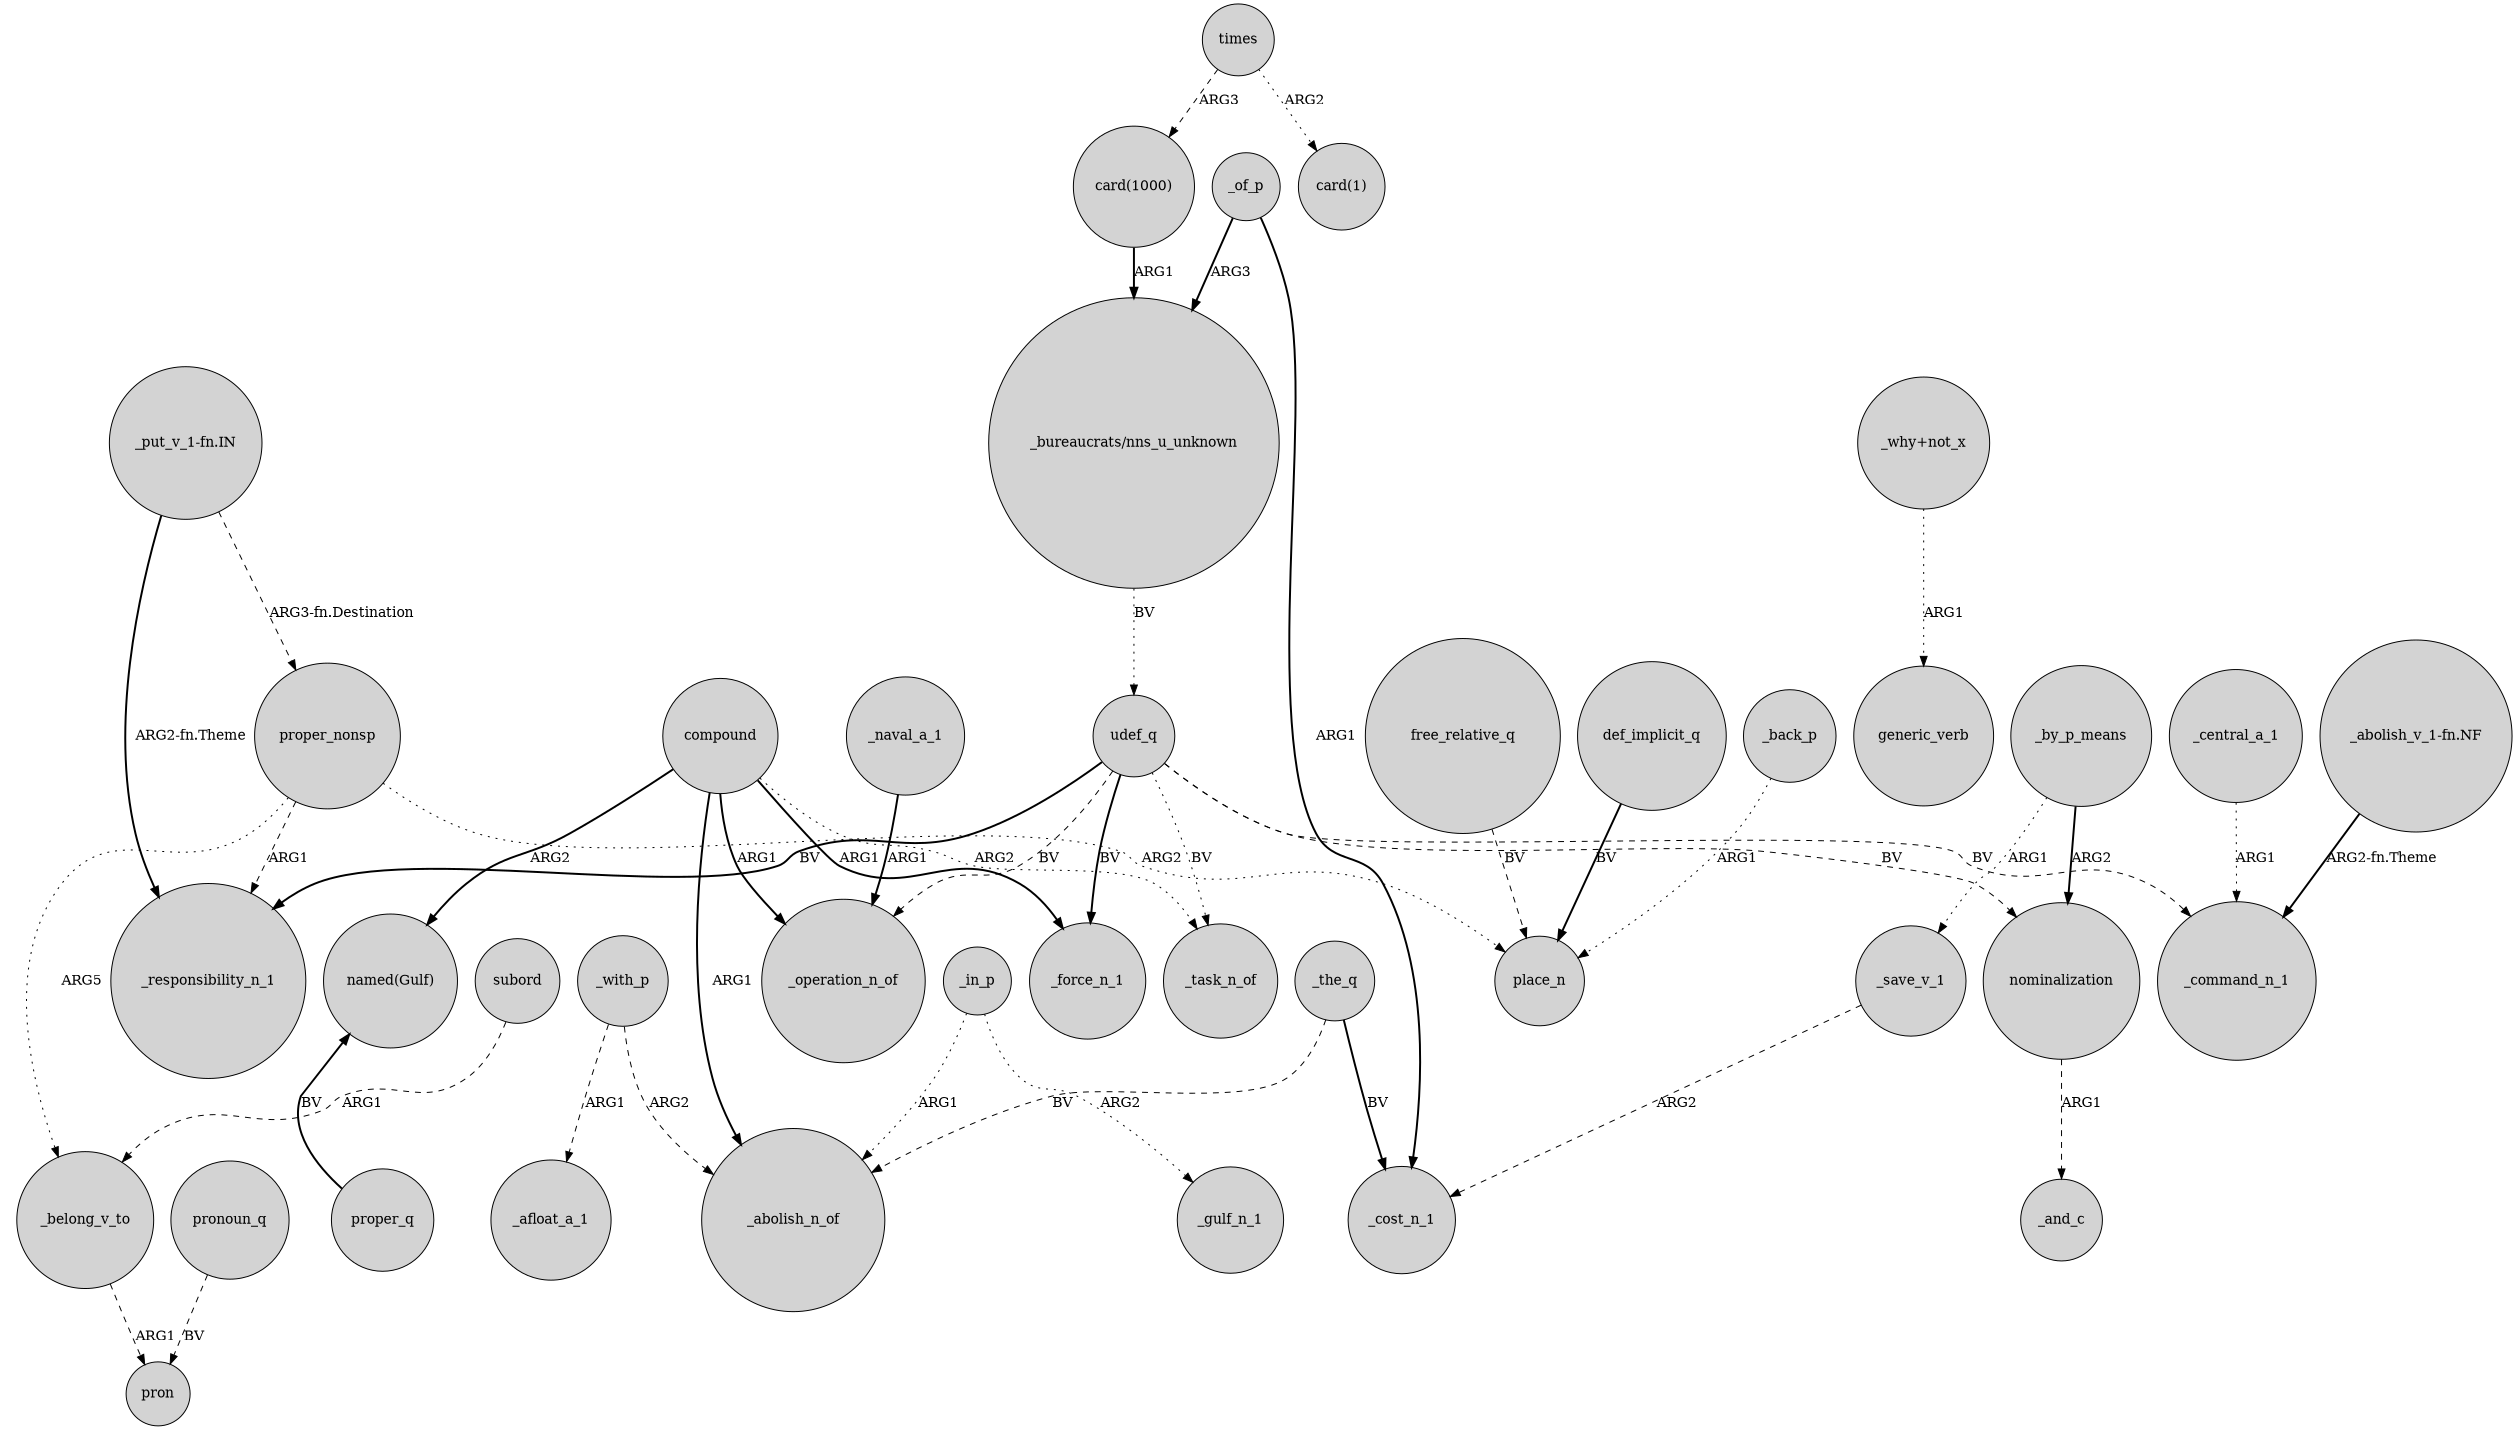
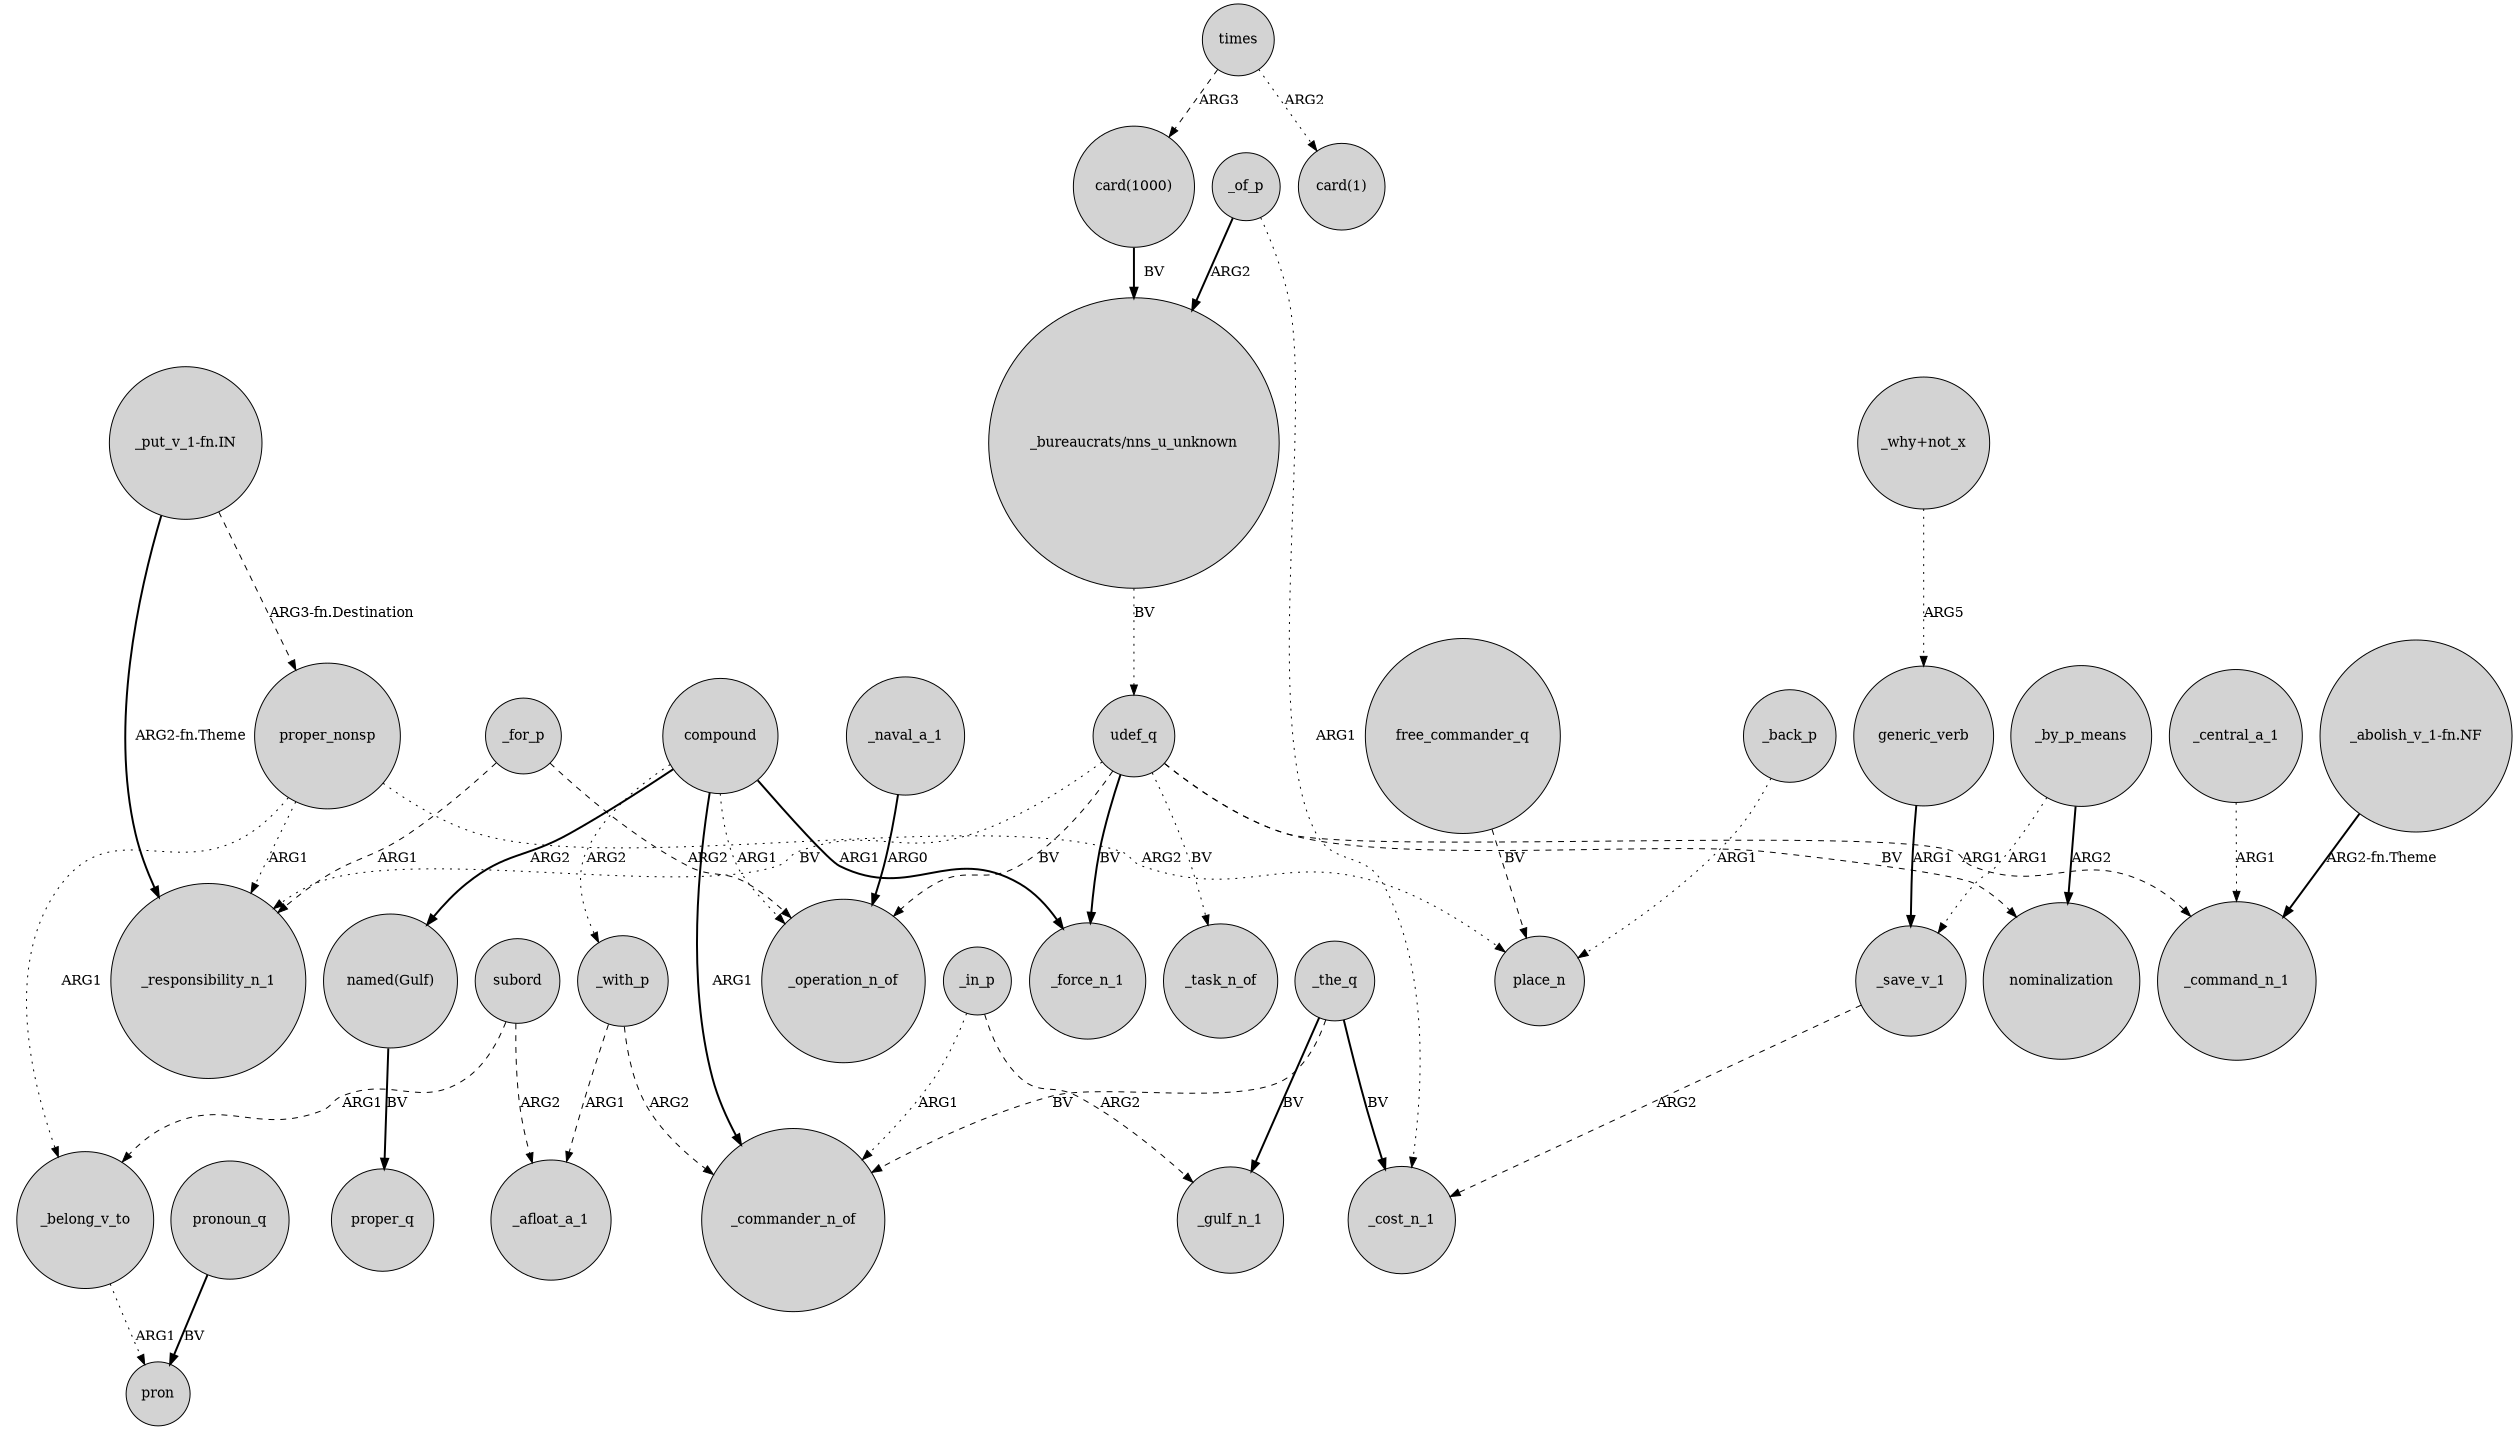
(1154, 273) -> (1154, 273)
(1231, 273) -> (1231, 273)
(1944, 613) -> (1944, 613)
(1291, 707) -> (1291, 707)
none -> (523, 736)
(1463, 736) -> (1463, 736)
(1652, 736) -> none
(276, 843) -> (276, 843)
(908, 859) -> (908, 859)
(1982, 859) -> (1982, 859)
none -> (1912, 861)
(735, 862) -> (735, 862)
(962, 862) -> (595, 835)
(723, 875) -> (680, 877)
(82, 981) -> (82, 981)
none -> (518, 1089)
none -> (1287, 1090)
(1083, 1099) -> (1083, 1099)
(298, 1111) -> (386, 1103)
(793, 1220) -> (793, 1220)
(2062, 1220) -> none
(191, 1315) -> (191, 1315)
(125, 1320) -> (125, 1320)
